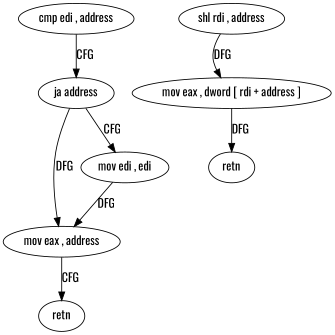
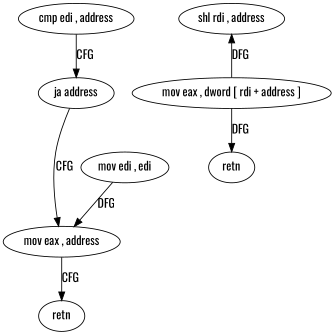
(213, 52) -> (232, 60)
(98, 127) -> none
(65, 167) -> (65, 167)
